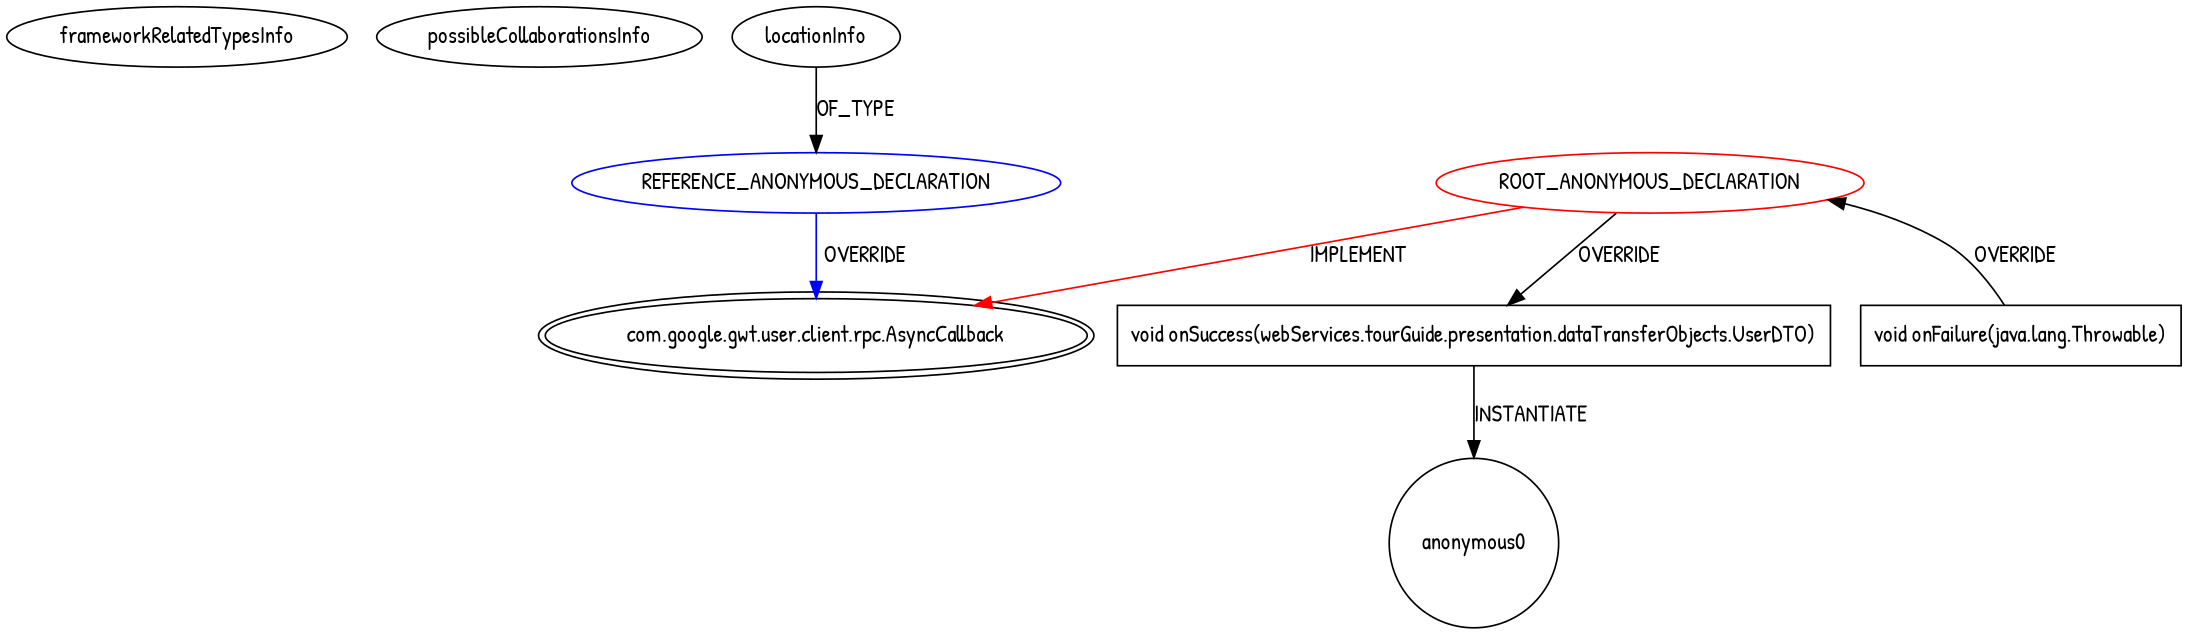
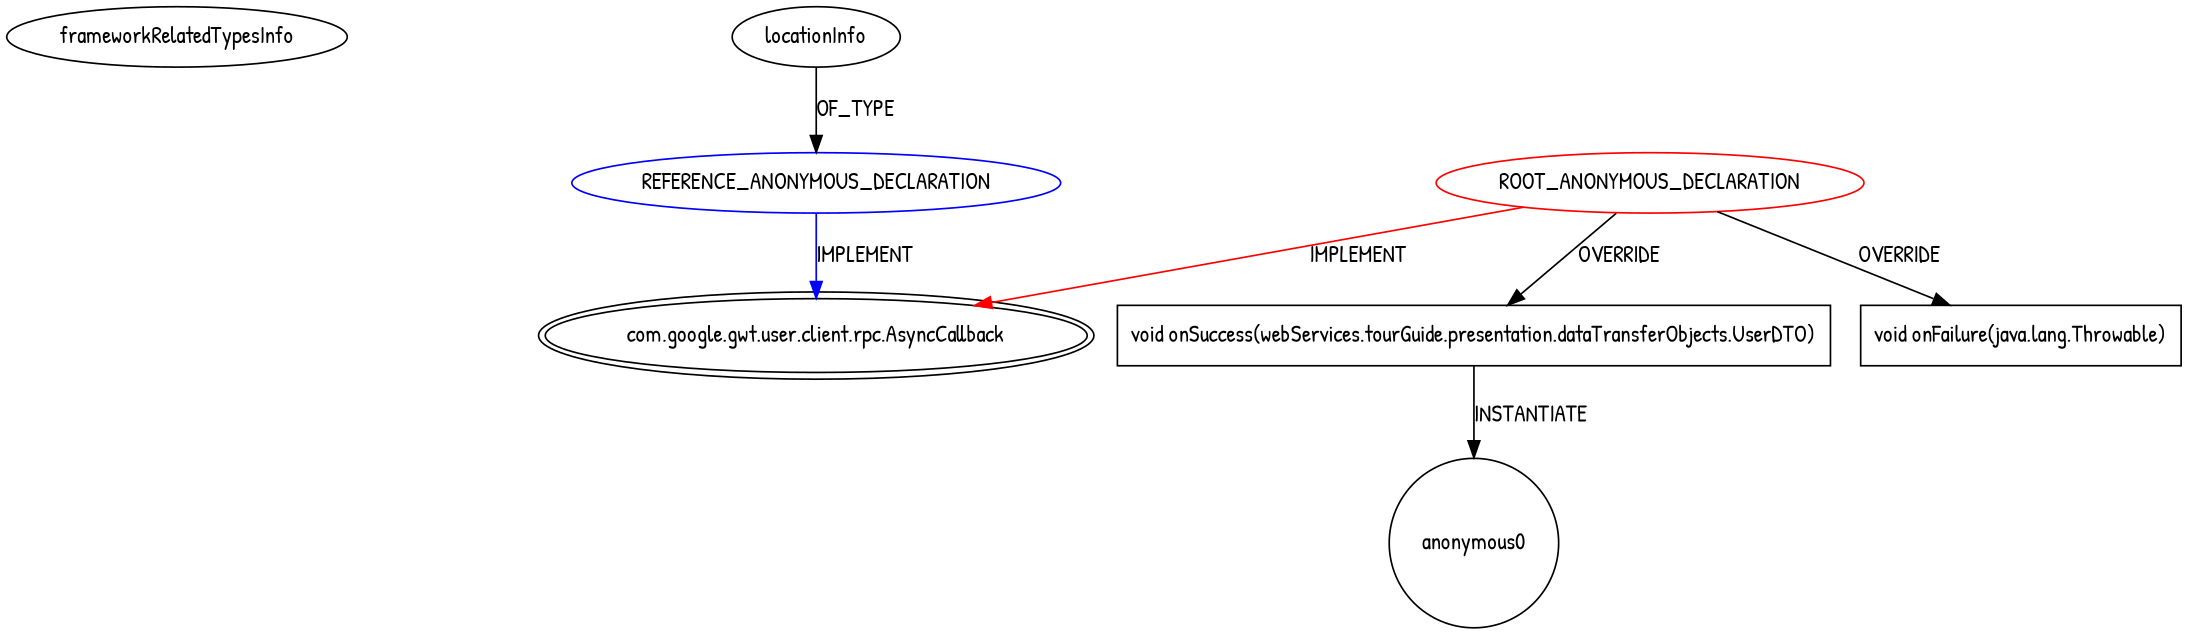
(539, 37) -> none
(1936, 238) -> (1825, 255)
(865, 256) -> (865, 256)
